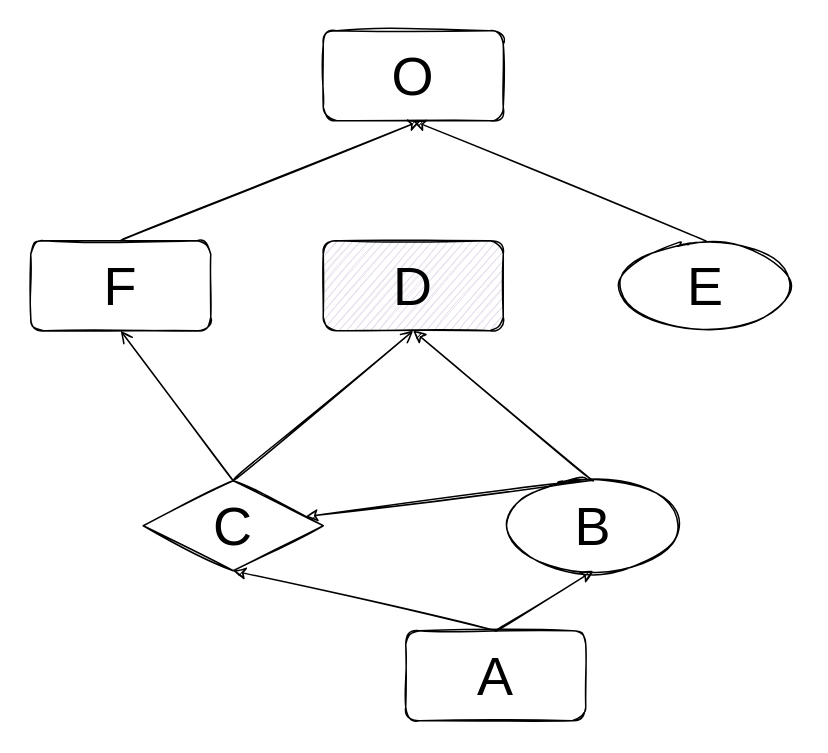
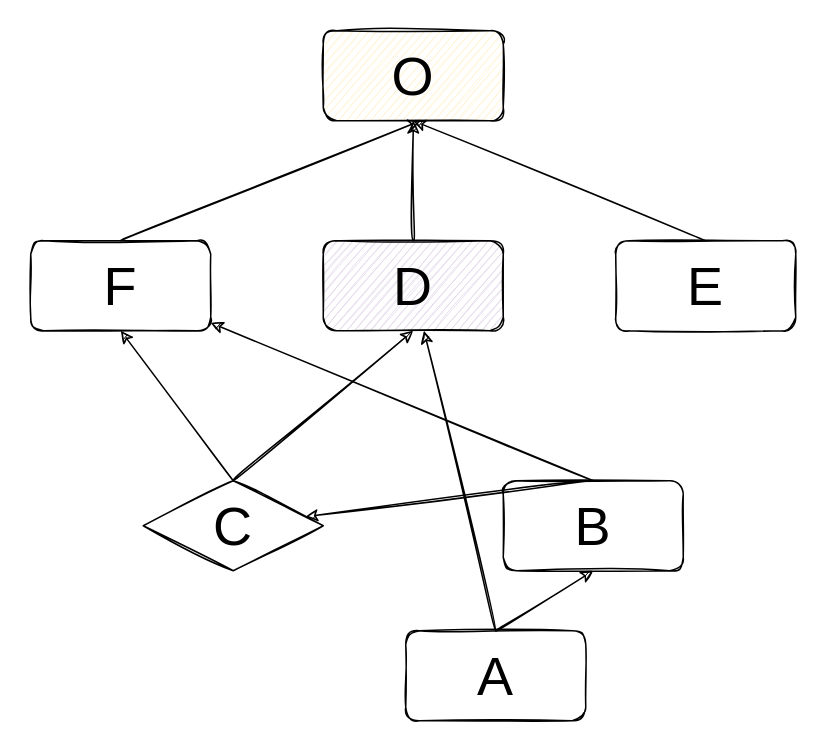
(413, 76) -> (413, 76)
none -> (413, 185)
(706, 286) -> (706, 286)
(407, 336) -> (404, 338)
(125, 337) -> (127, 339)
(505, 407) -> (400, 401)
(593, 526) -> (593, 526)
(362, 600) -> (461, 484)
